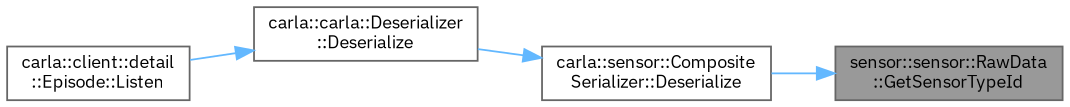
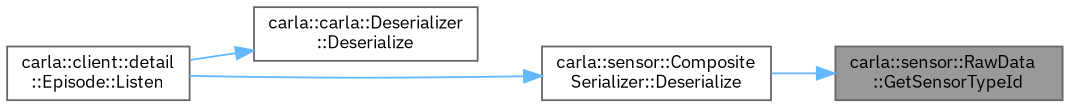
(501, 52) -> (357, 78)
(949, 73) -> (949, 73)
